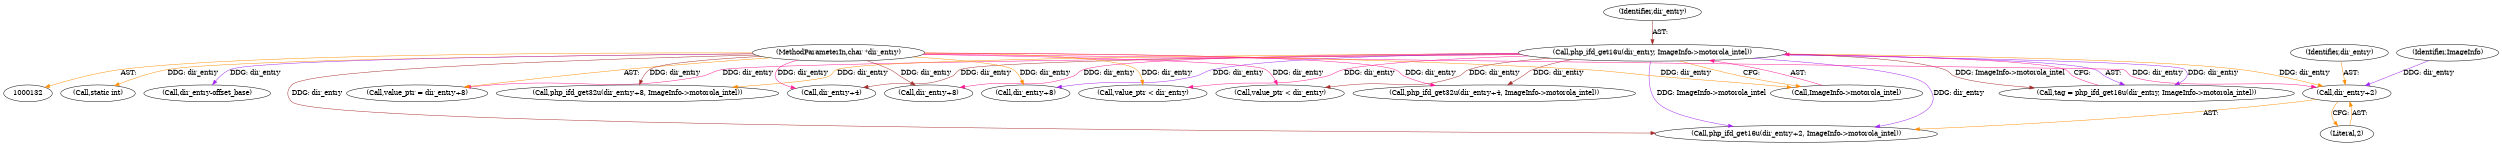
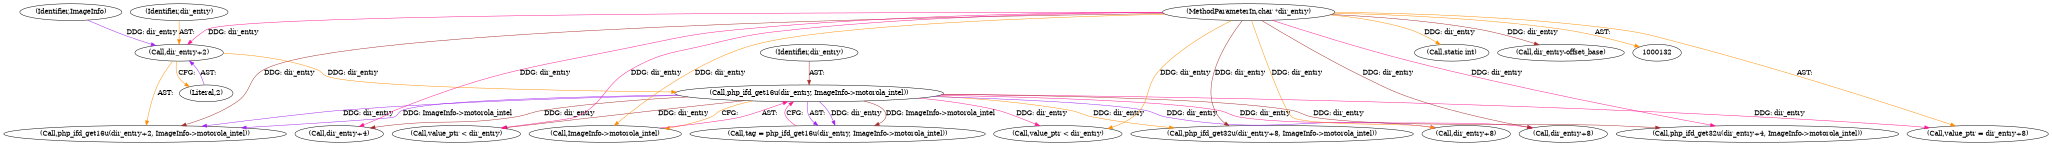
(482, 57) -> (1434, 23)
(2173, 64) -> (445, 87)
(2352, 116) -> (200, 74)
